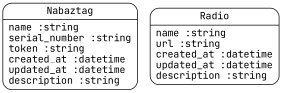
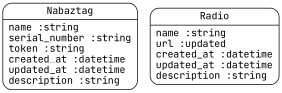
(188, 44) -> (191, 44)
